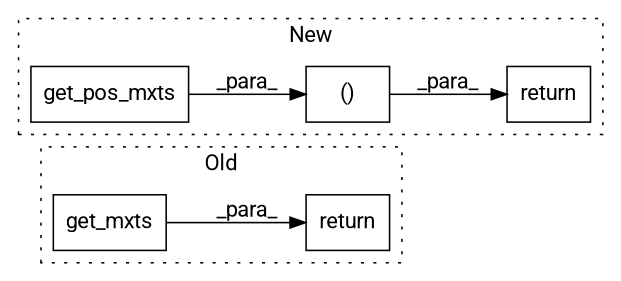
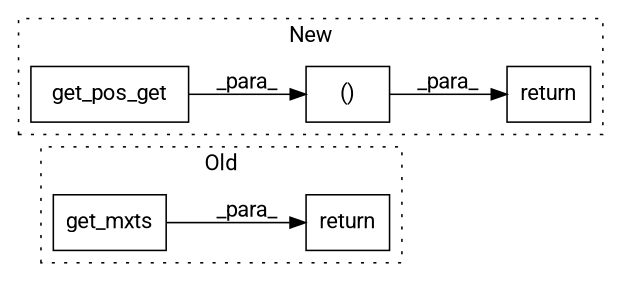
(110, 94) -> (110, 94)
